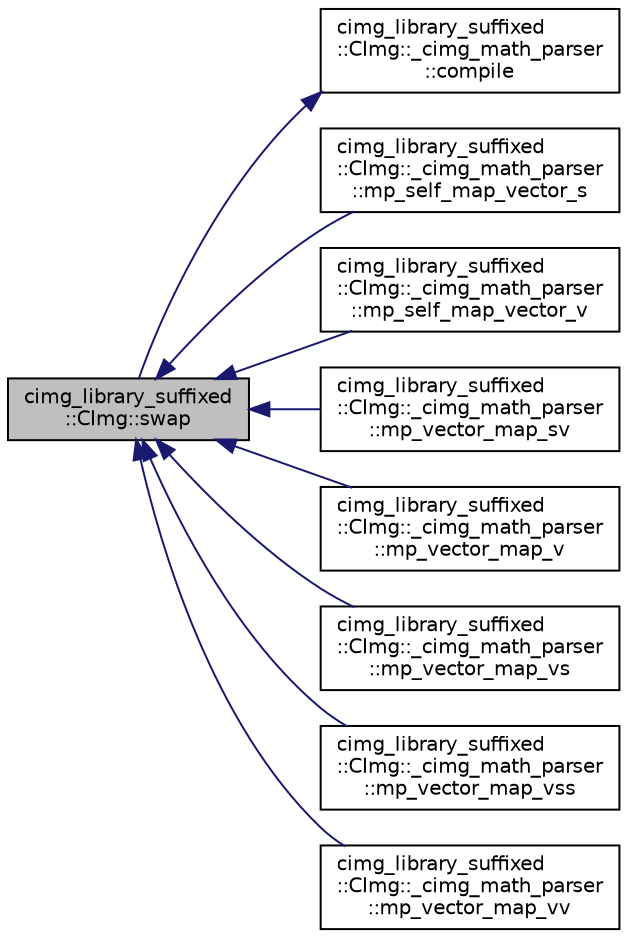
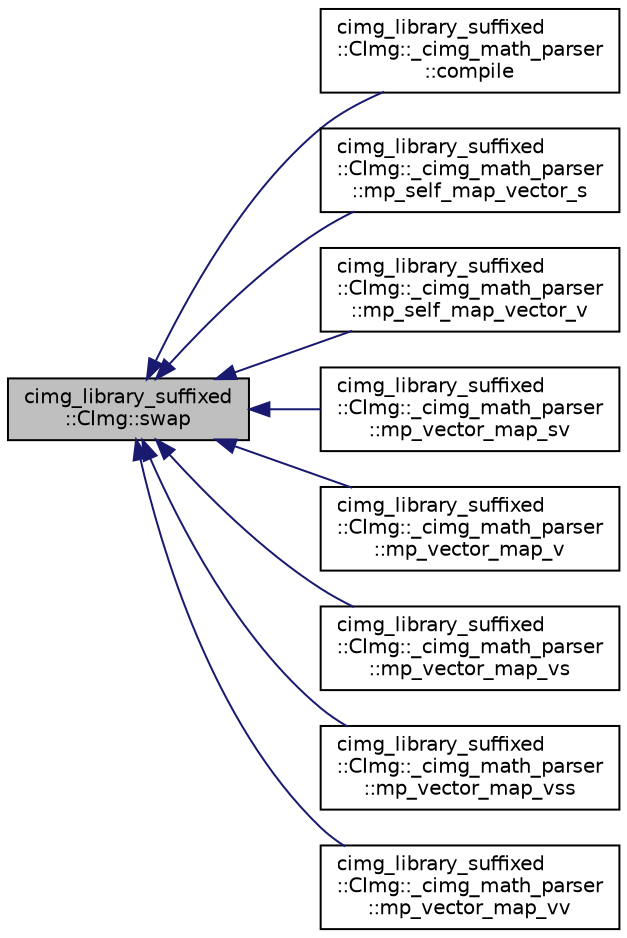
(207, 233) -> (248, 206)
